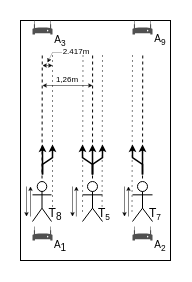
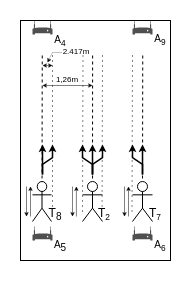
(61, 41) -> (61, 41)
(105, 214) -> (105, 214)
(161, 246) -> (161, 246)
(61, 247) -> (61, 247)
